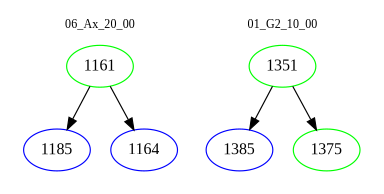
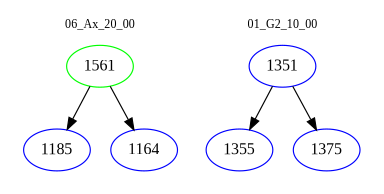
(100, 66) -> (100, 66)
(282, 66) -> (282, 66)
(239, 150) -> (239, 150)
(327, 150) -> (327, 150)
